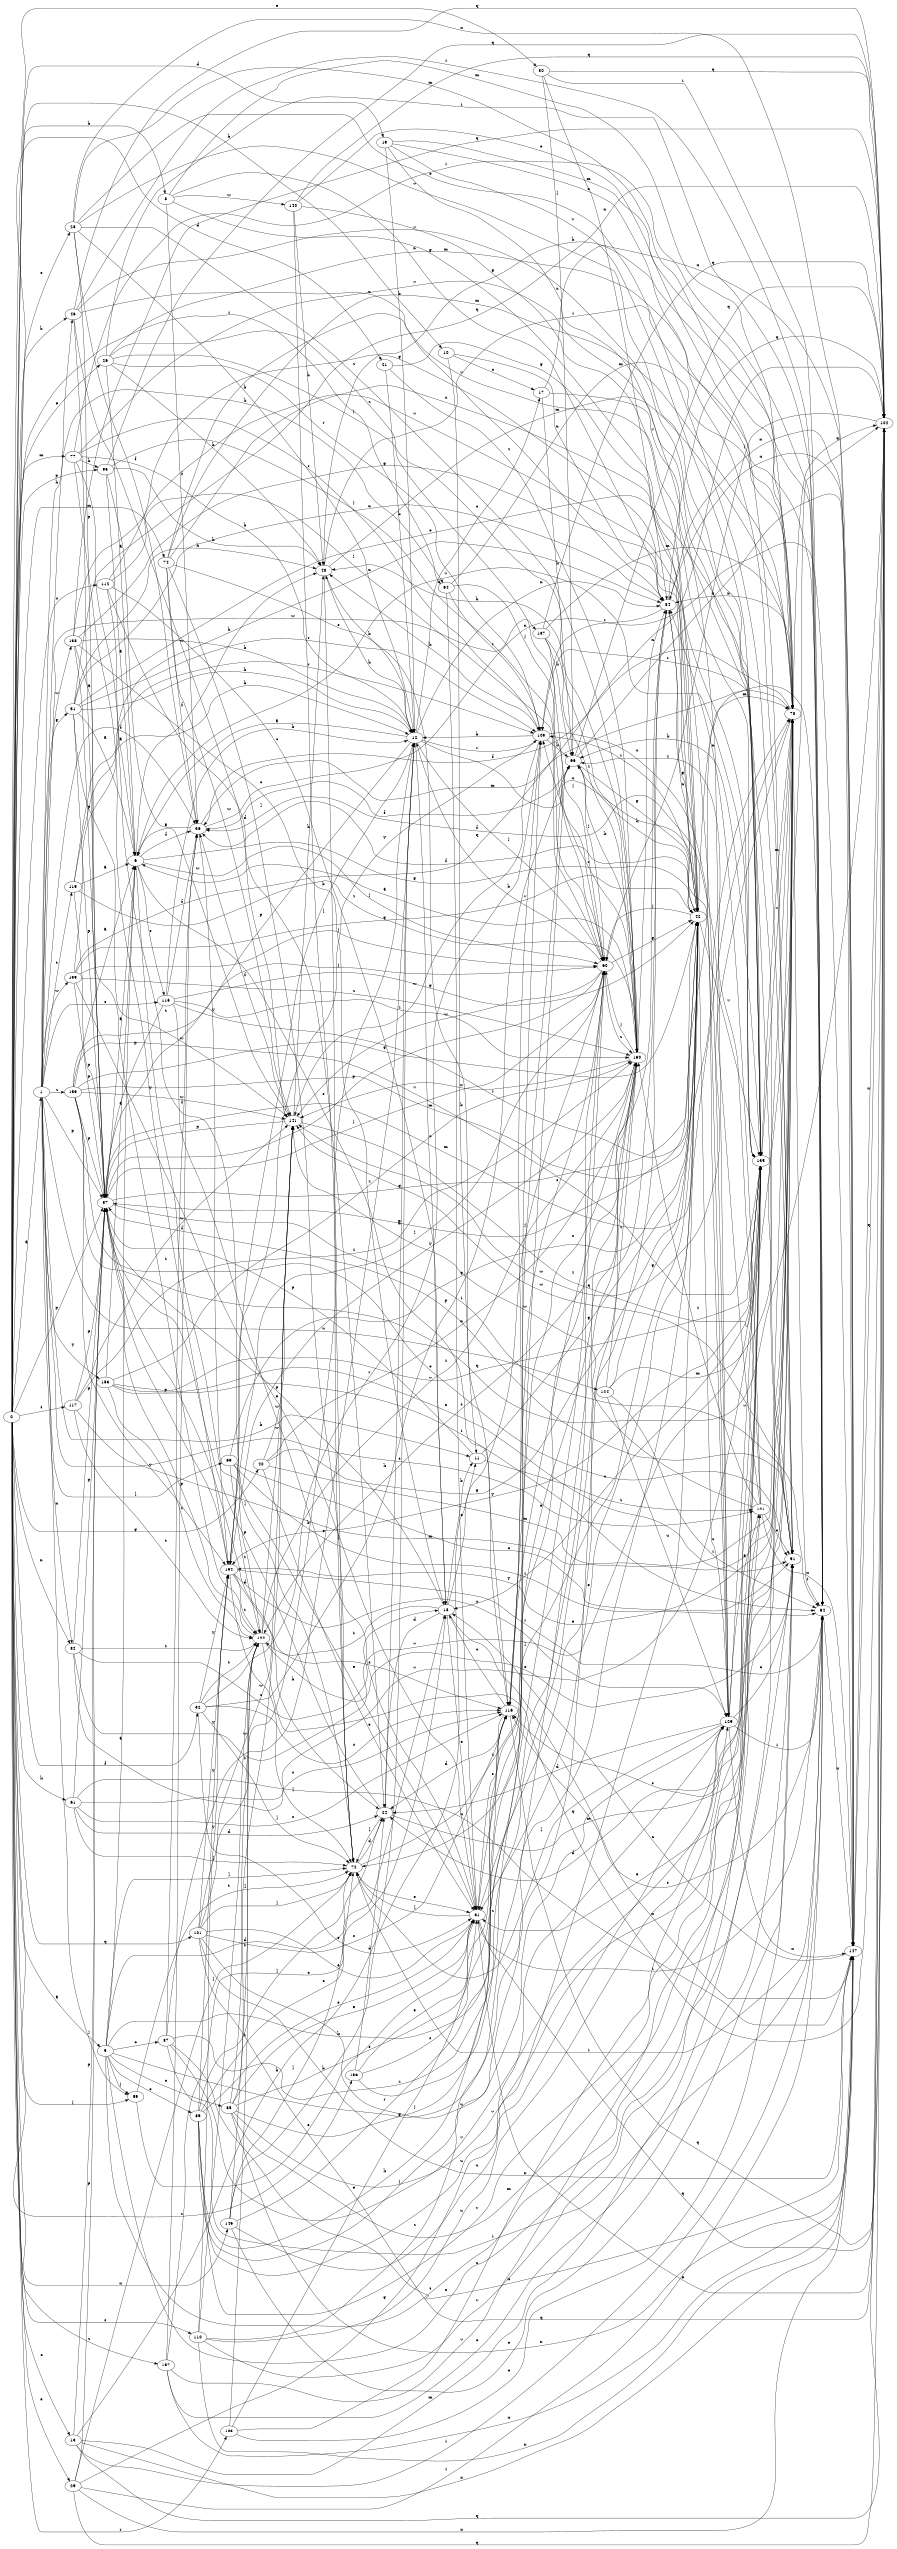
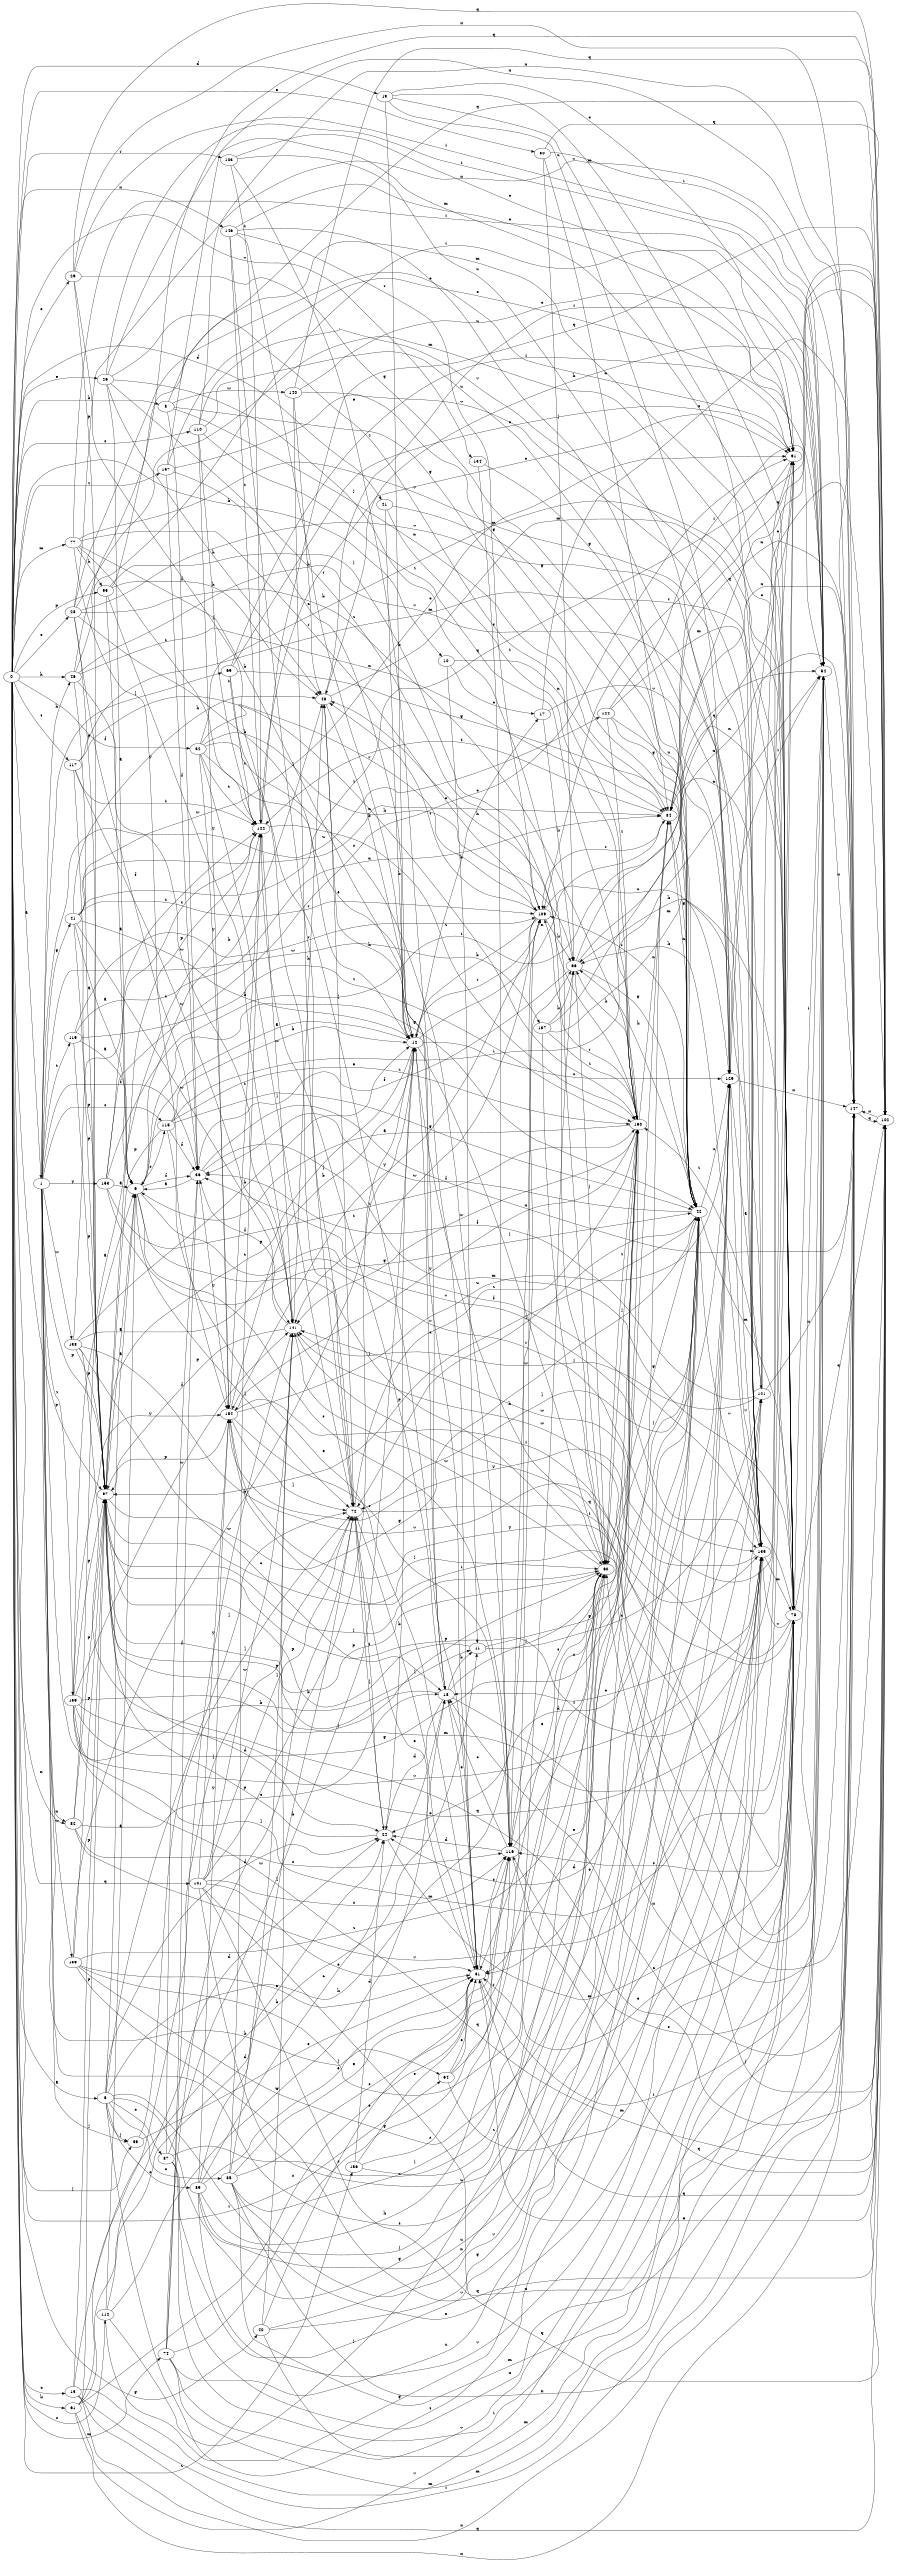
none -> (478, 462)
none -> (728, 553)
(431, 645) -> (431, 813)
(73, 709) -> (73, 919)
(668, 756) -> (669, 898)
(370, 1841) -> (370, 1644)
